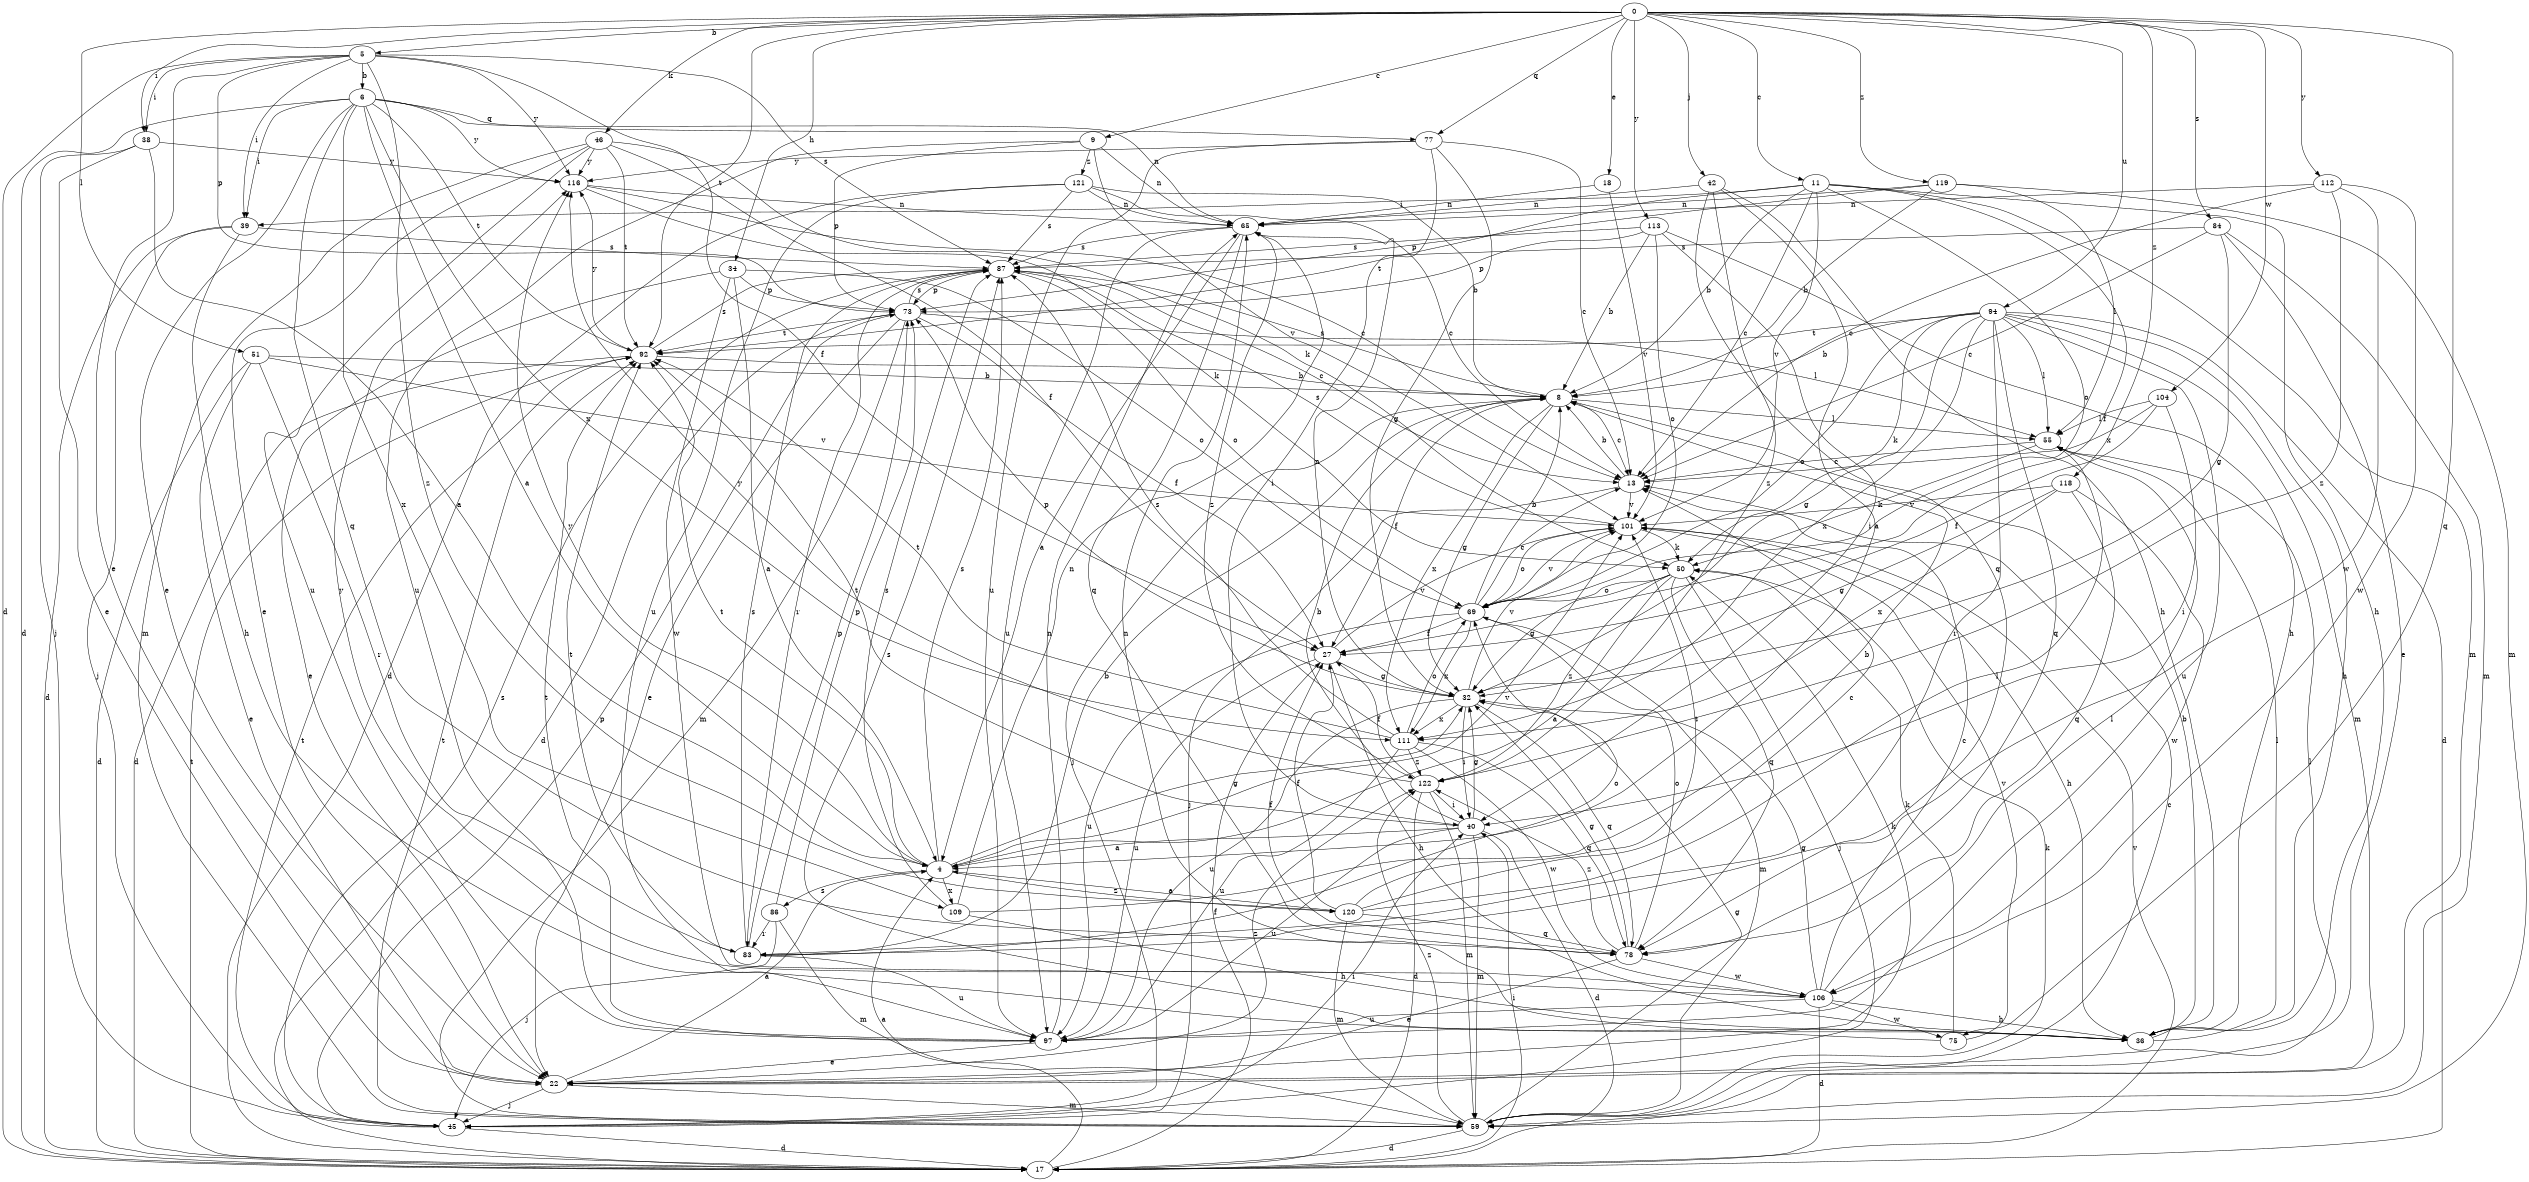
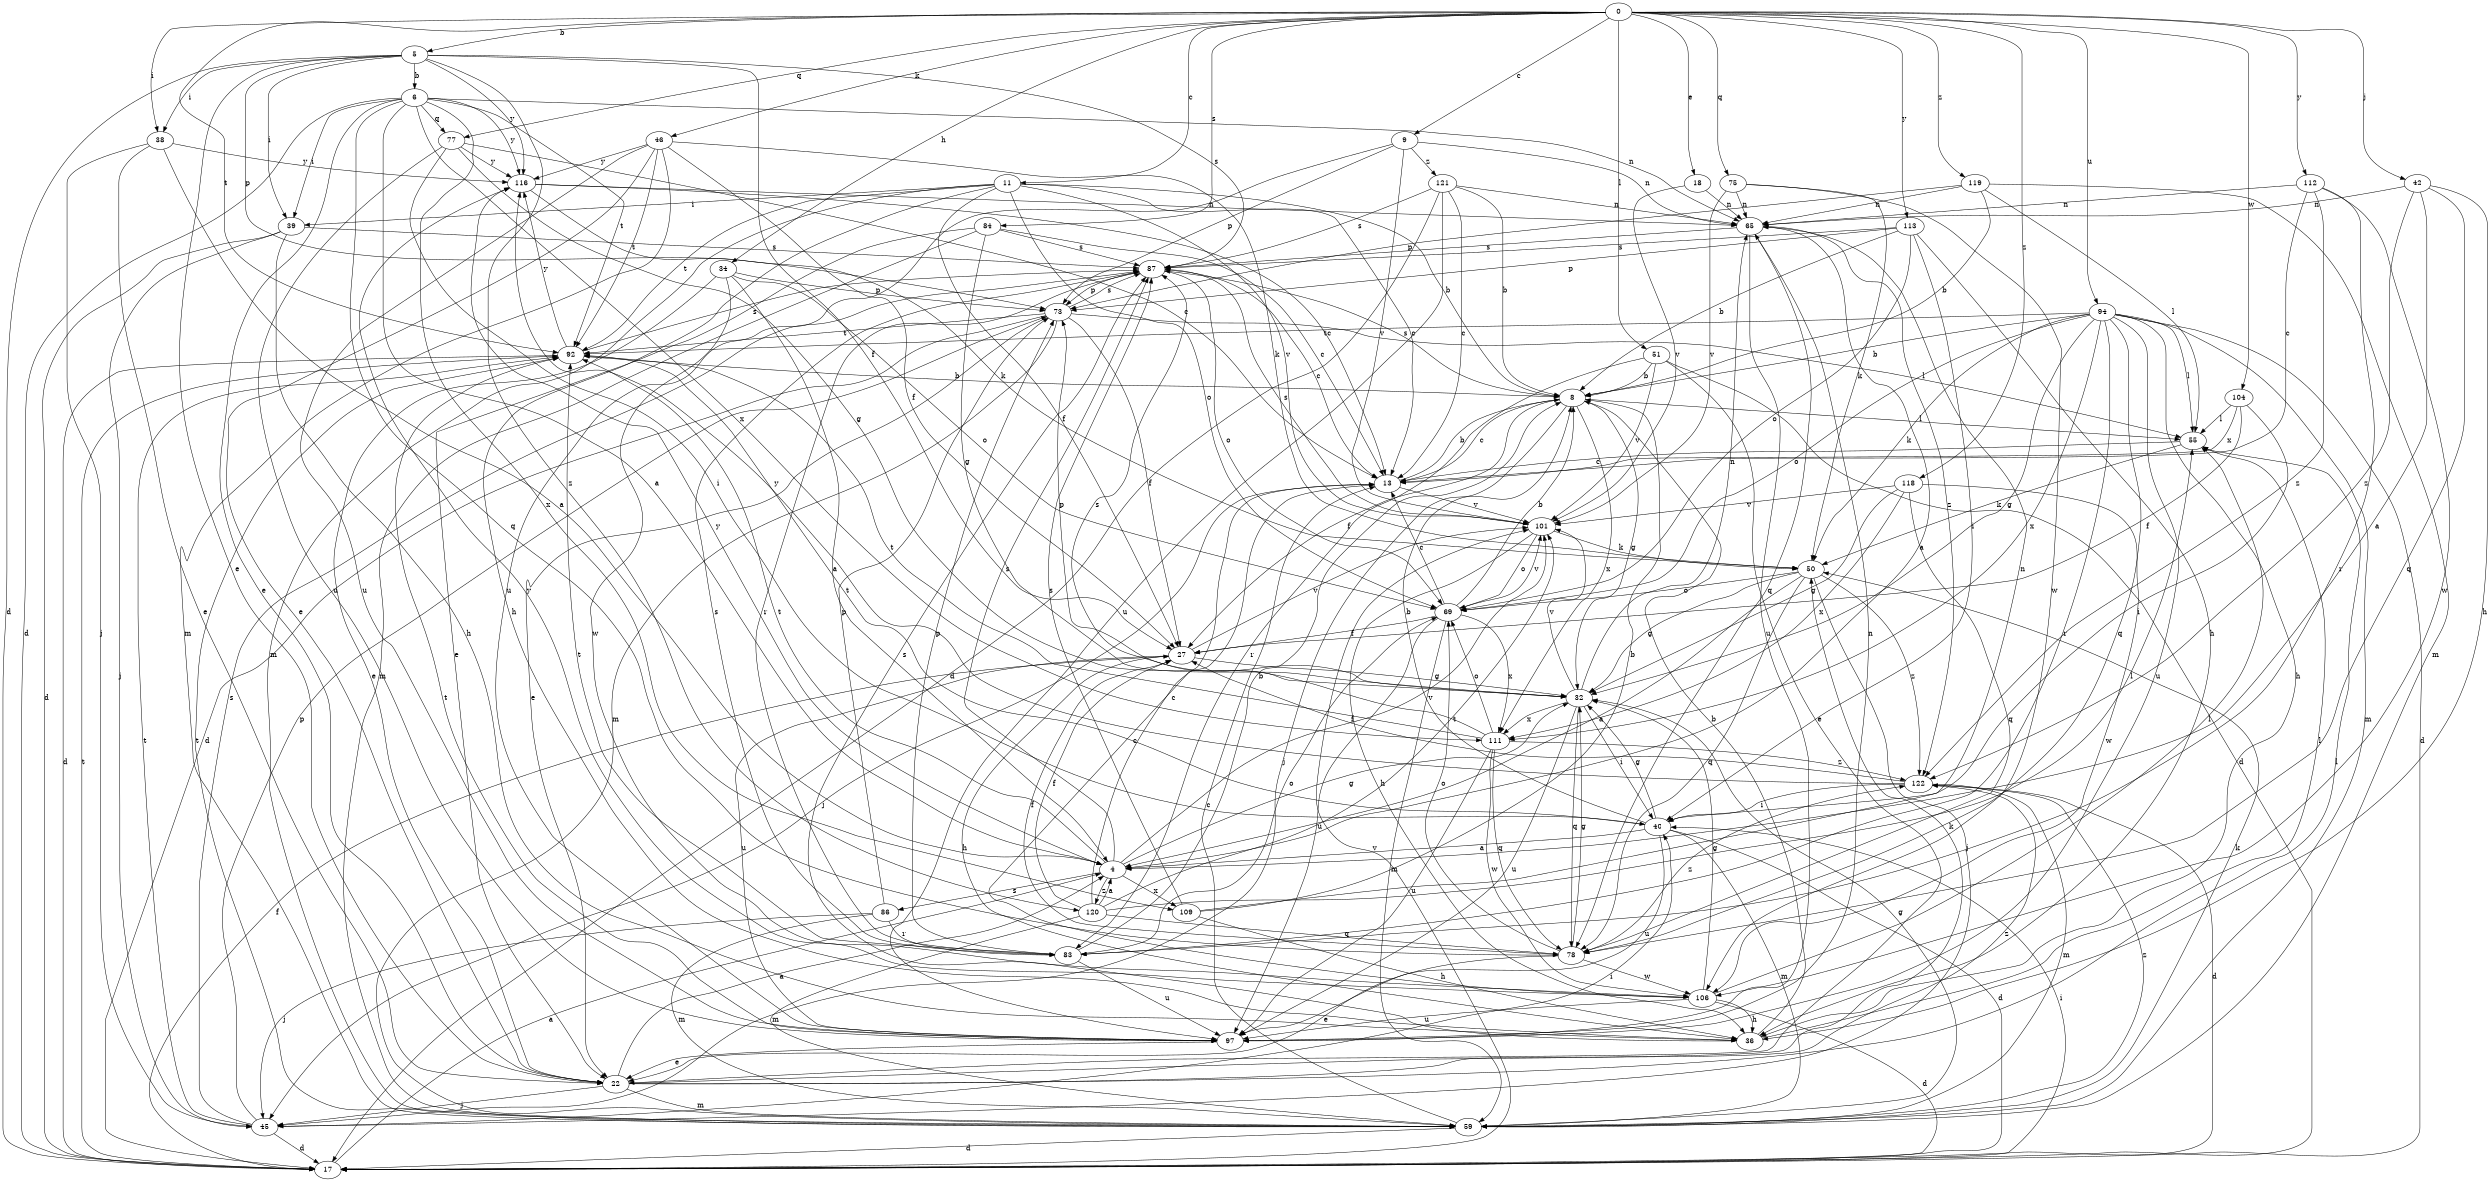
(2346, 569) -> (2341, 569)
(1884, 1019) -> (2055, 537)
